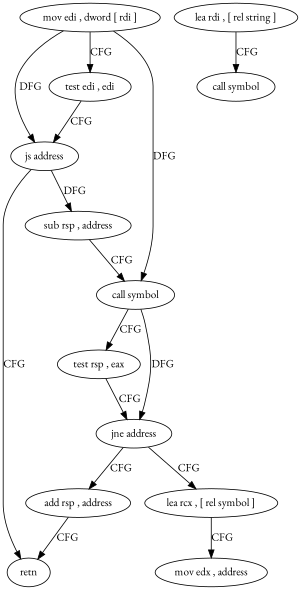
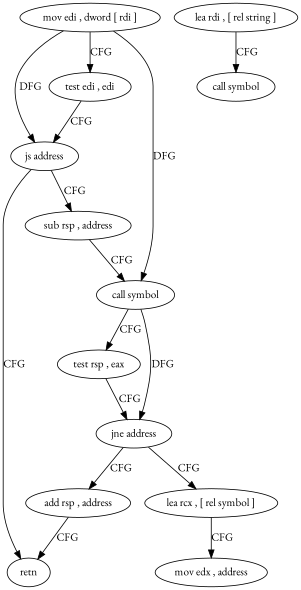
(75, 191) -> (75, 191)
